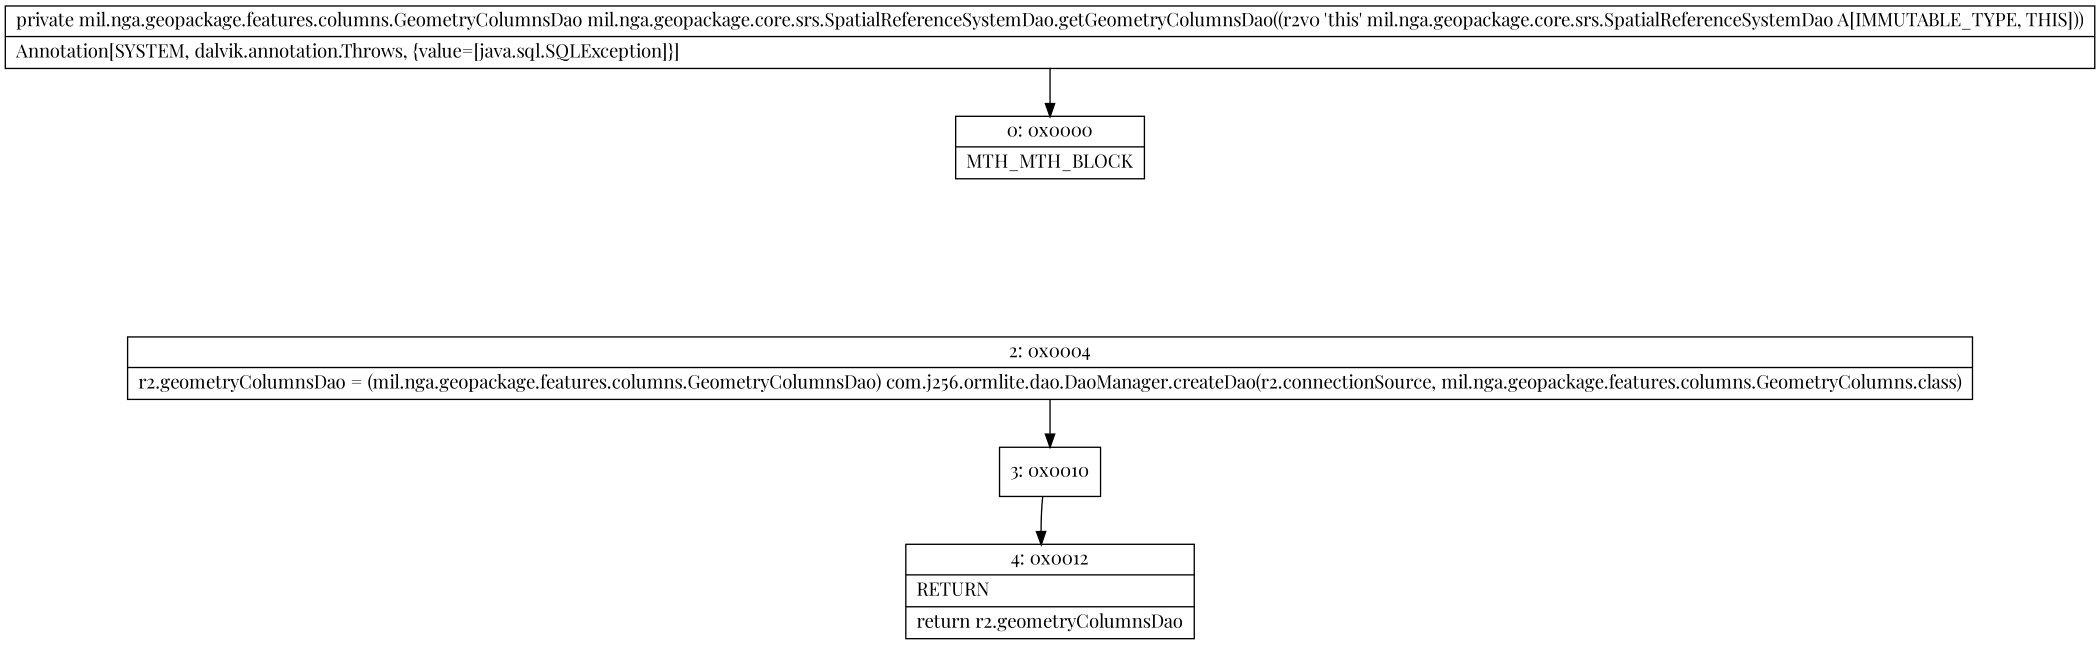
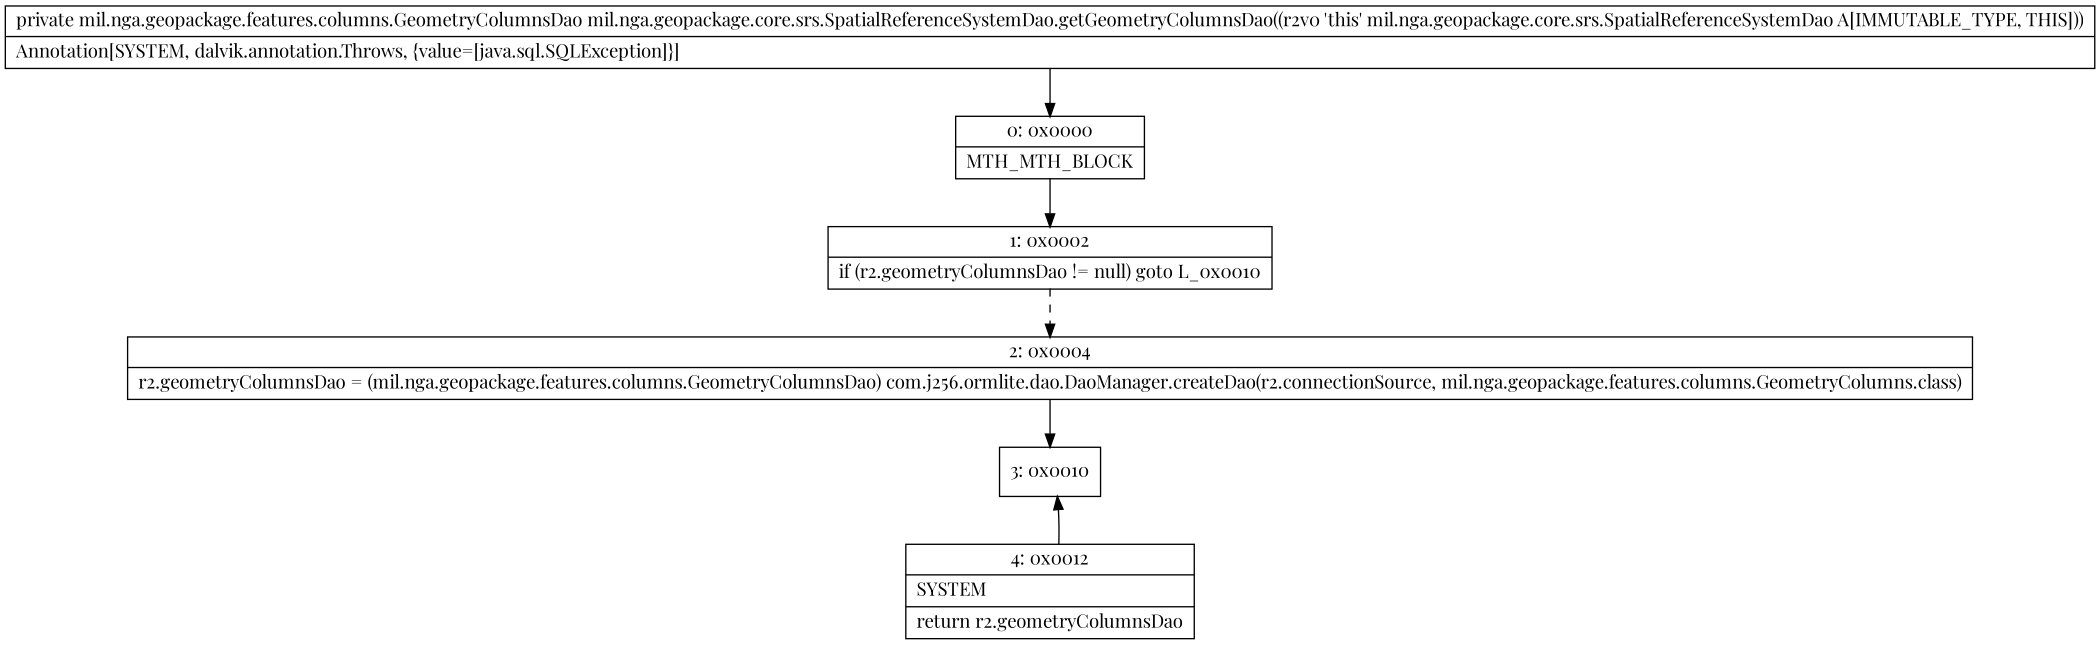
none -> (1050, 258)
(1041, 514) -> (1059, 527)
(953, 590) -> (952, 590)
